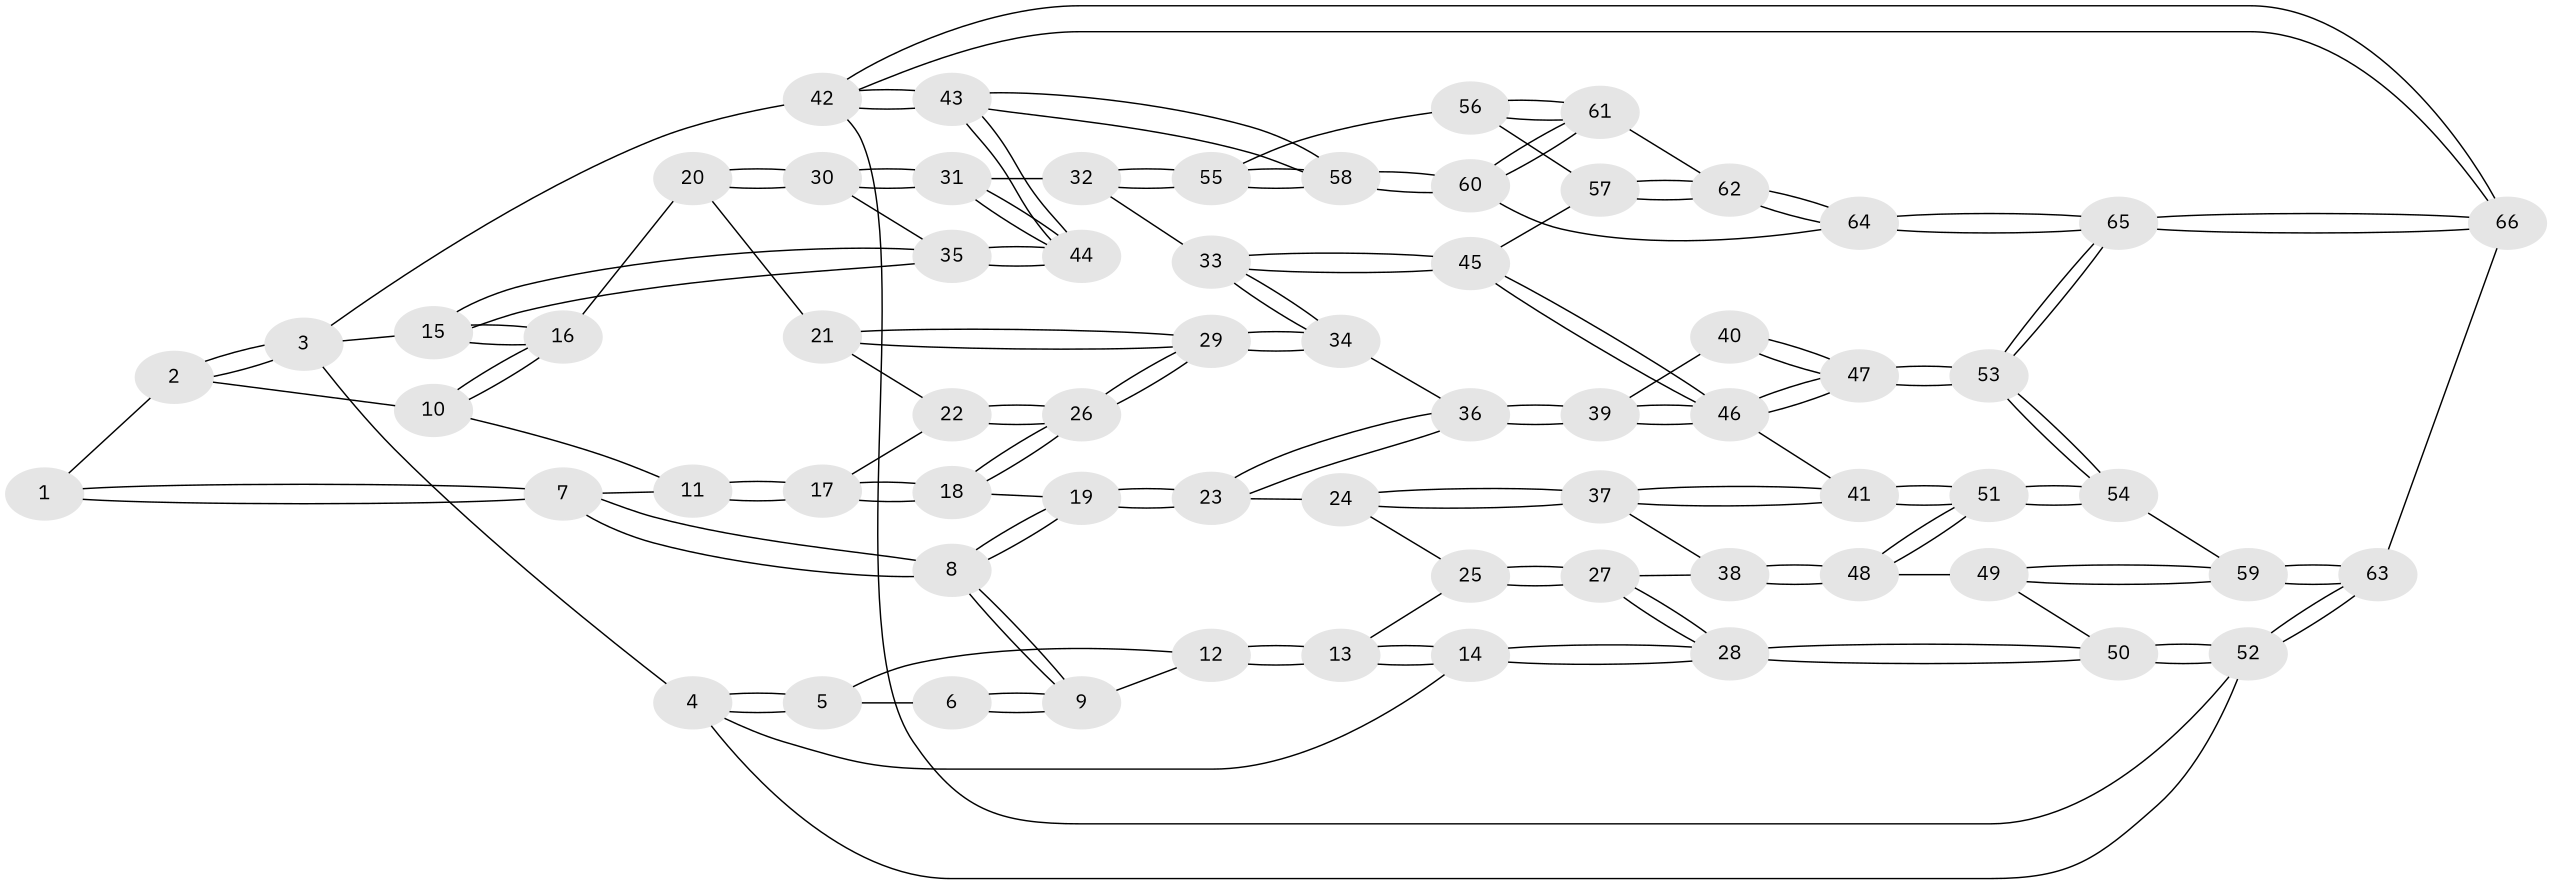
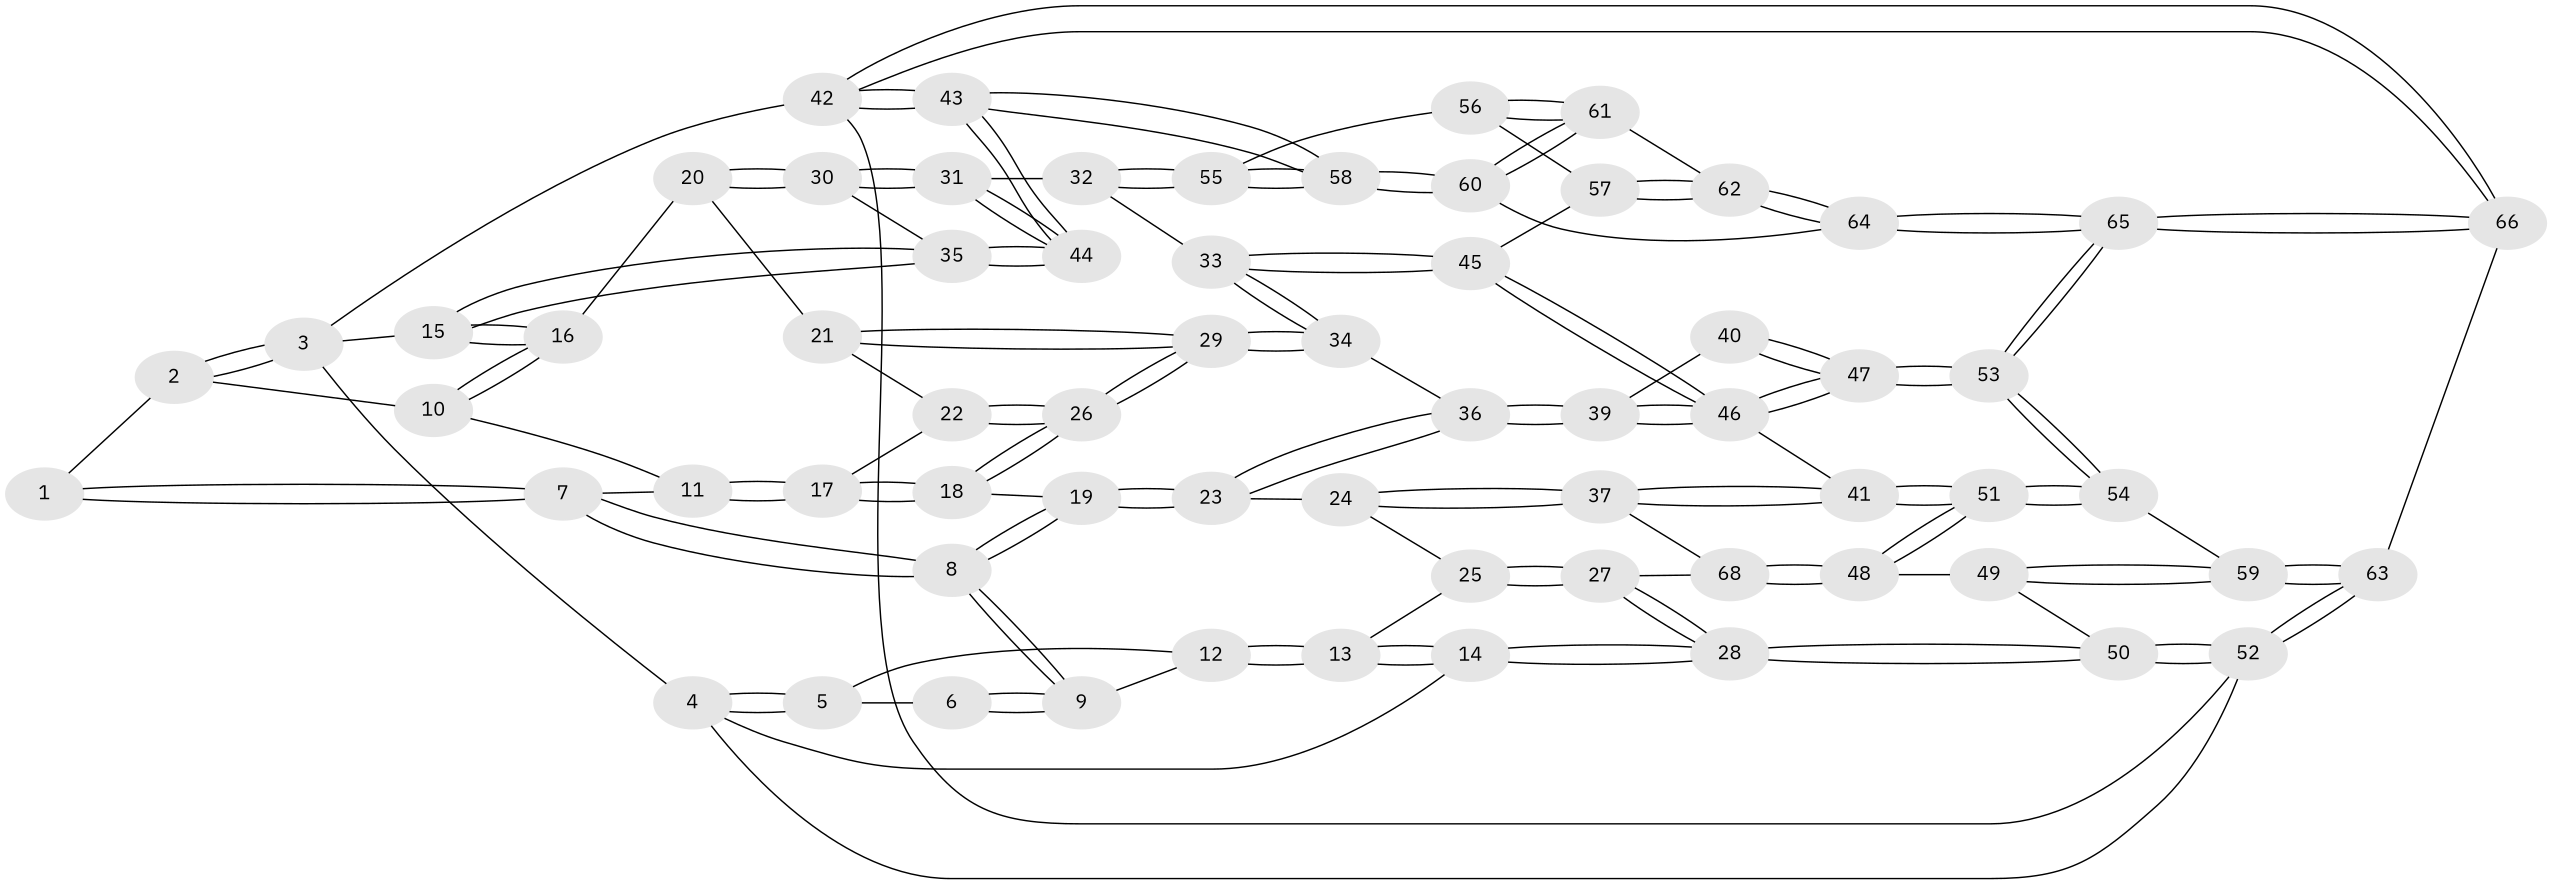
(1730, 575) -> (1730, 575)
